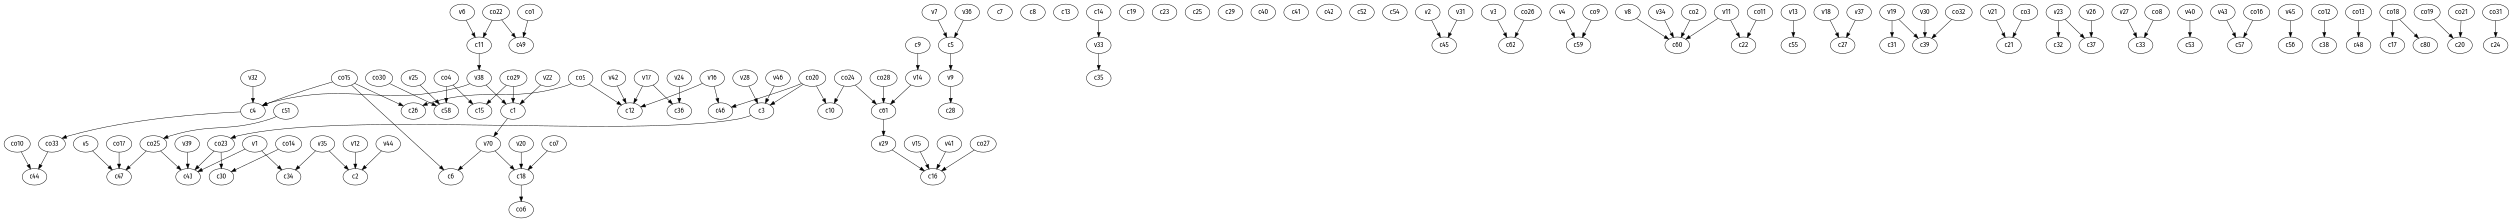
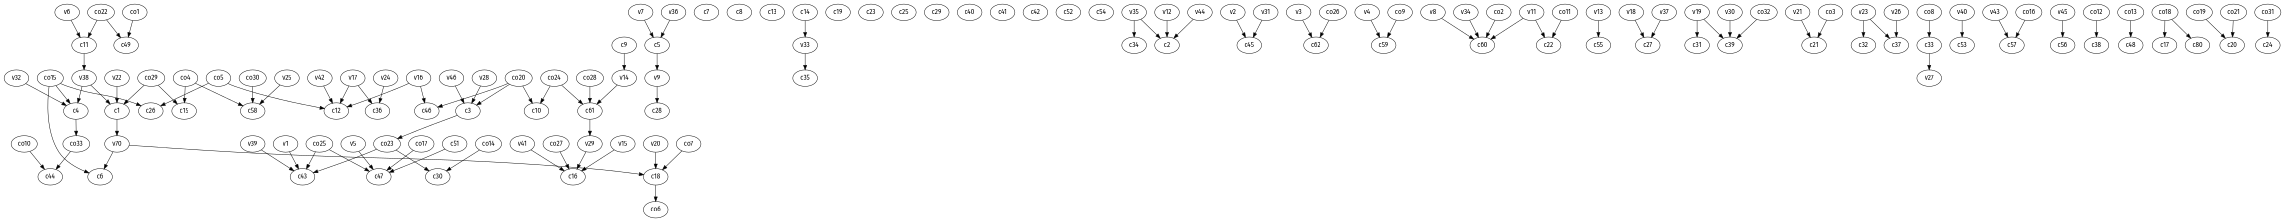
(2131, 27) -> (1929, 59)
(222, 127) -> (412, 163)
(270, 159) -> none
